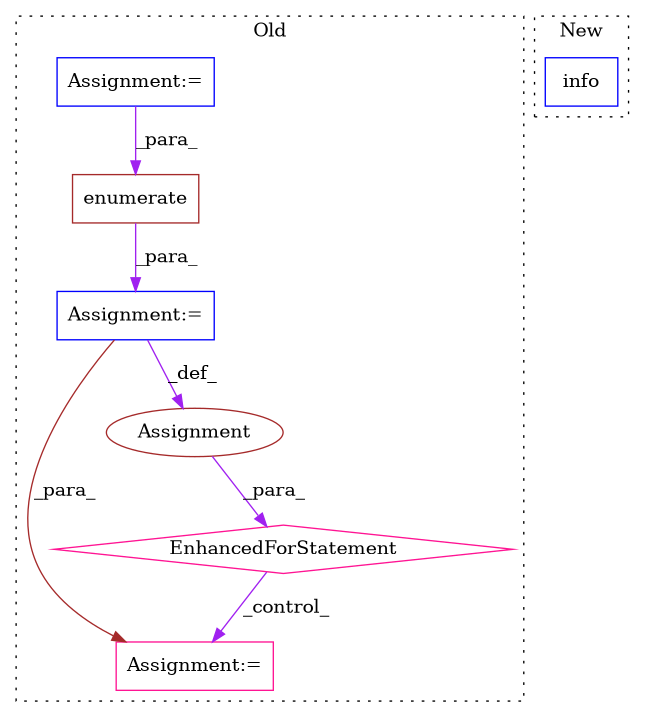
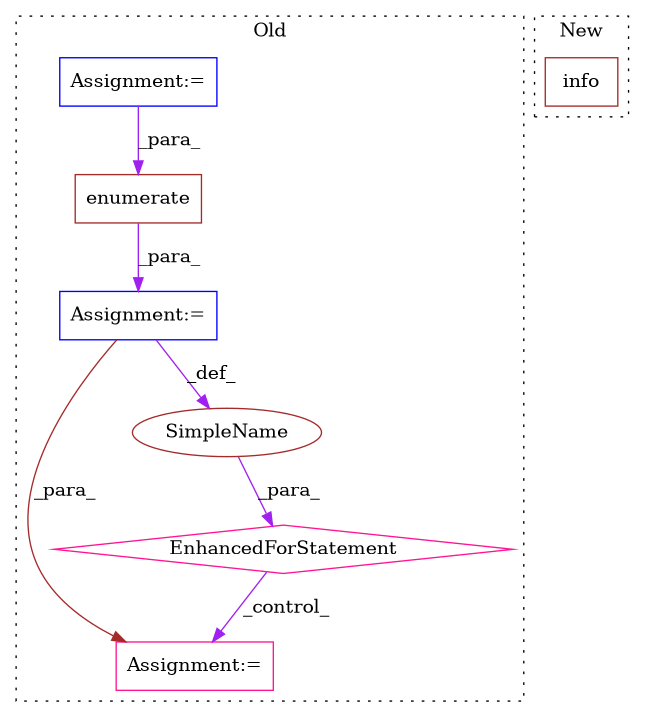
(582, 82) -> (582, 82)
(195, 432) -> (227, 432)
